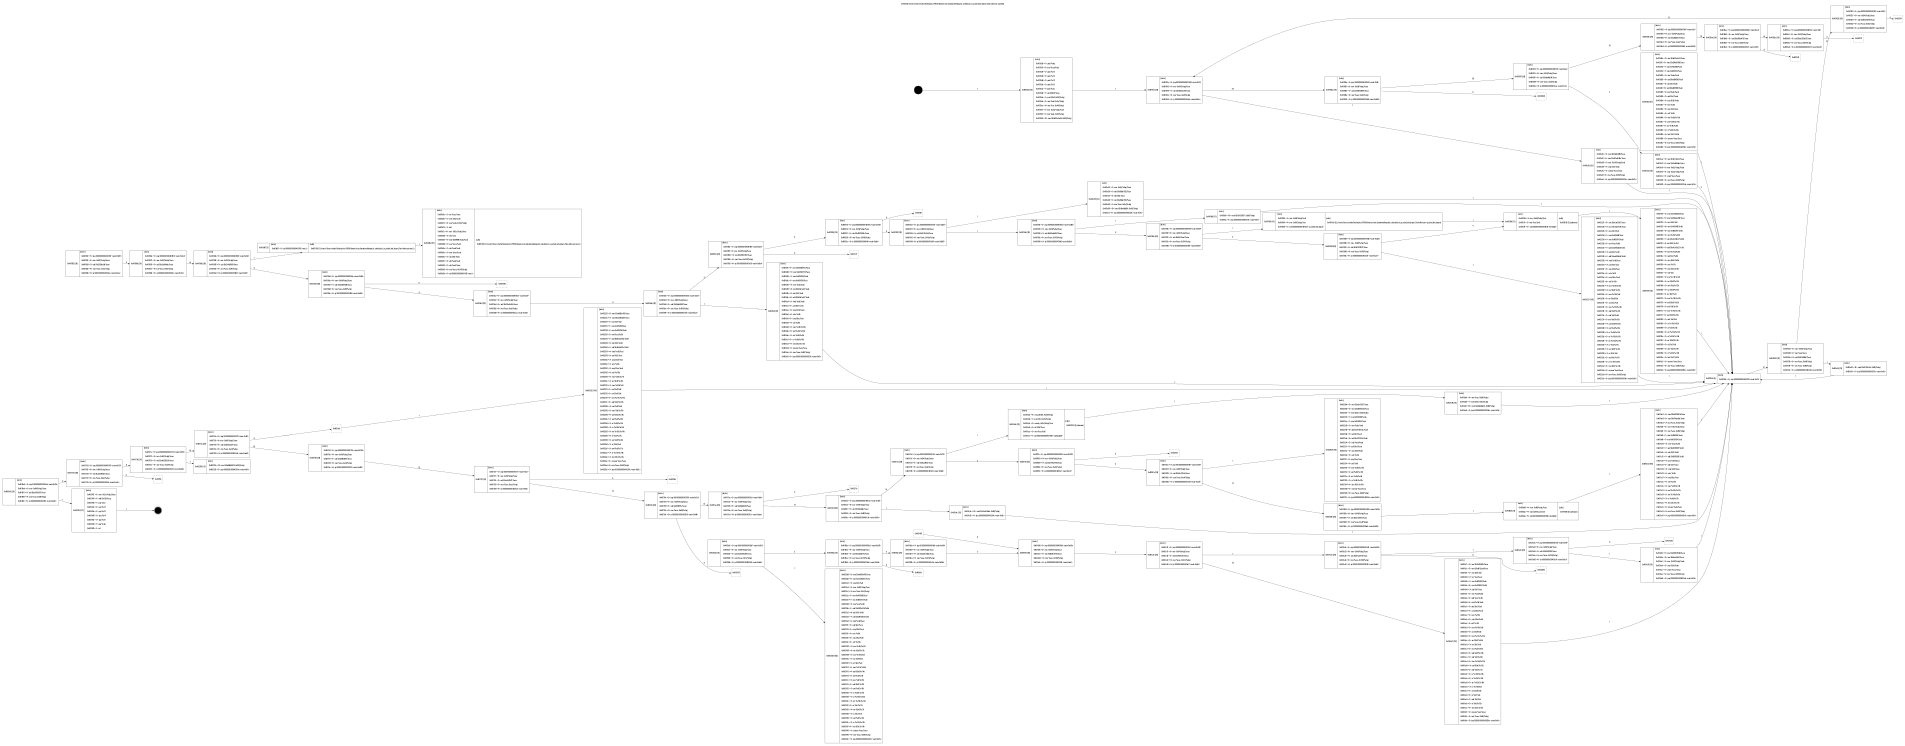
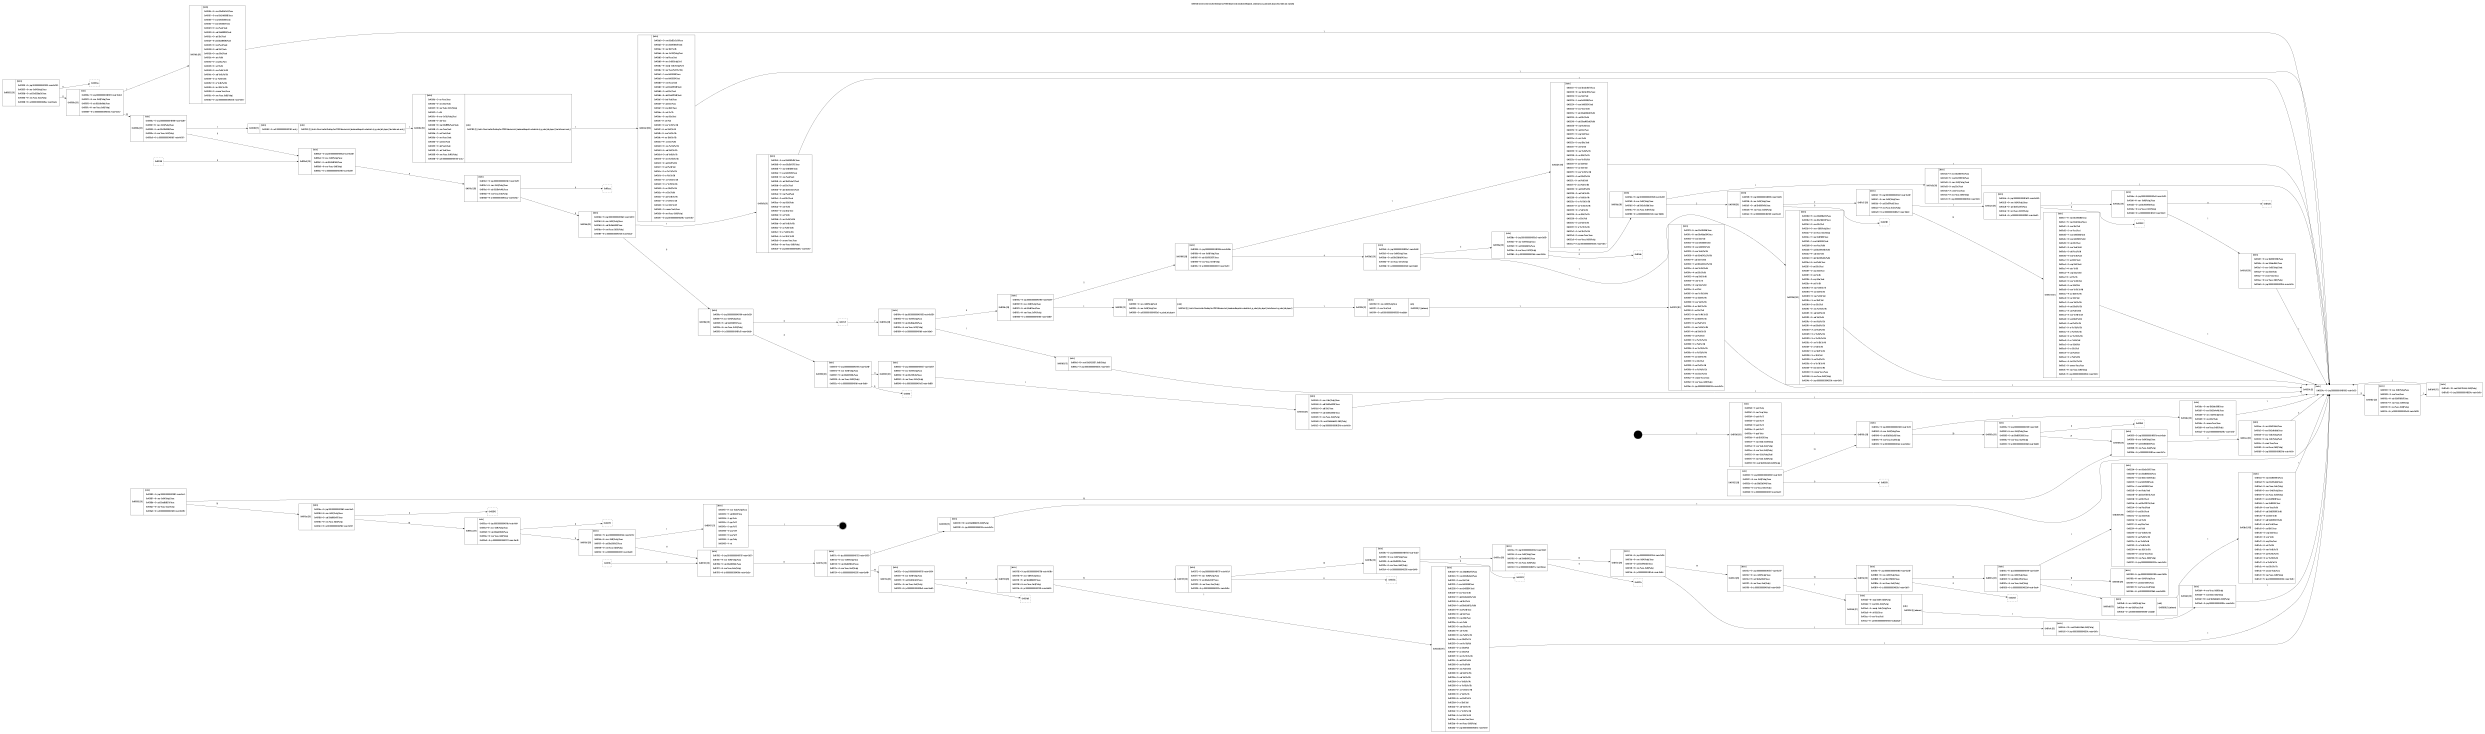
(1604, 57) -> (1154, 500)
none -> (155, 79)
none -> (95, 83)
none -> (666, 128)
none -> (1953, 186)
(1811, 188) -> none
none -> (607, 189)
(982, 232) -> (862, 322)
(1442, 235) -> (1297, 257)
(430, 284) -> (230, 161)
none -> (2067, 381)
(462, 411) -> (1242, 616)
(137, 477) -> (654, 563)
none -> (1702, 505)
(1442, 514) -> (2070, 591)
none -> (549, 537)
(970, 541) -> (1834, 208)
